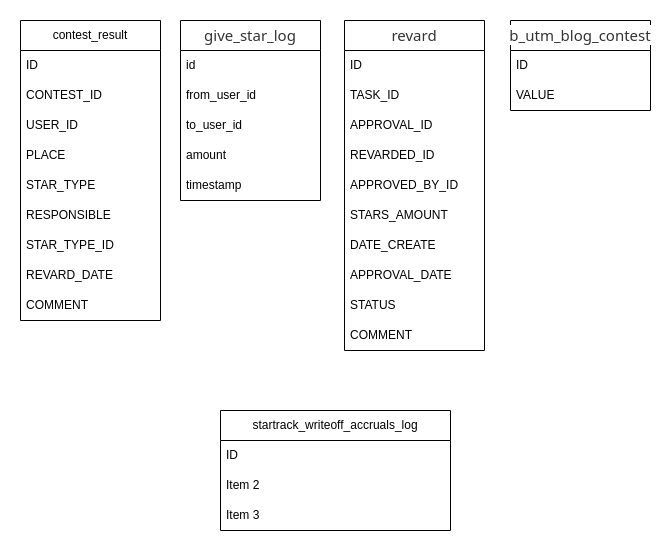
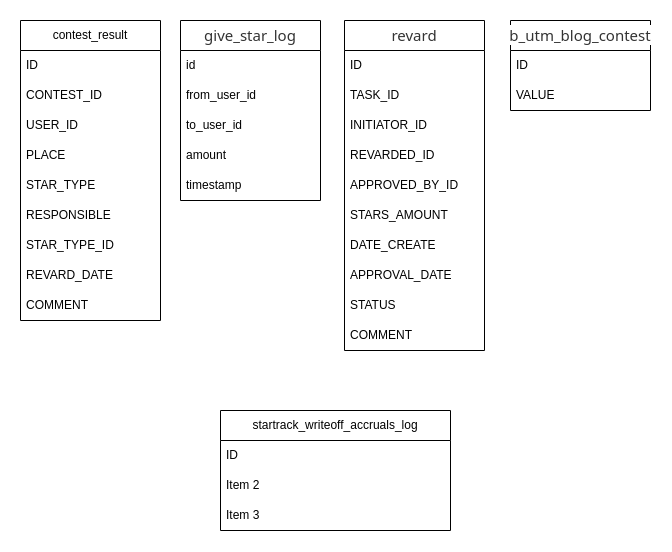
(387, 126) -> (391, 126)
